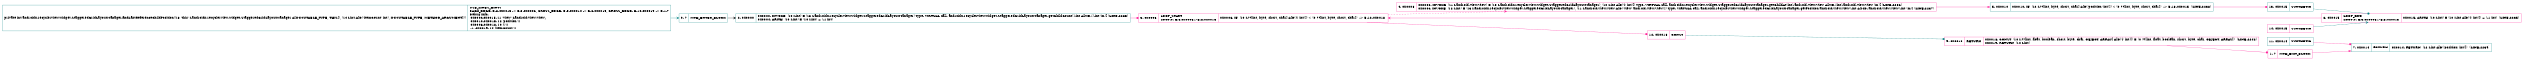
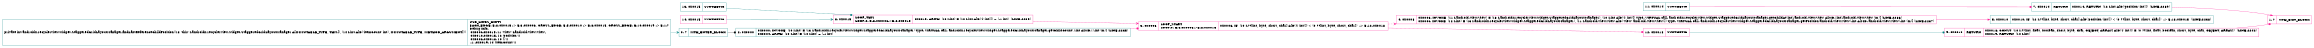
(2239, 7) -> none
(2353, 16) -> (865, 18)
(731, 18) -> (731, 32)
(1677, 35) -> (1677, 32)
(2331, 52) -> (2221, 10)
